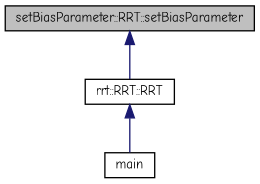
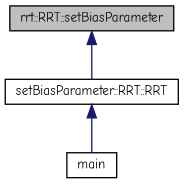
(130, 18) -> (92, 18)
(130, 92) -> (92, 92)
